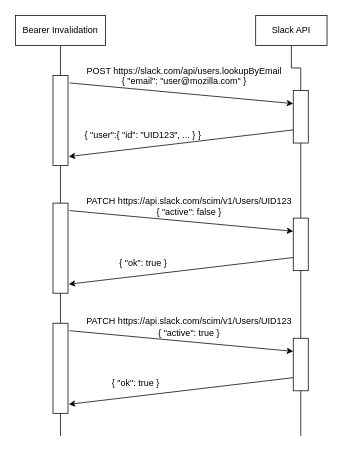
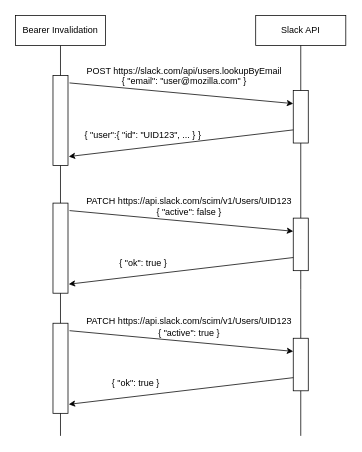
(291, 30) -> (300, 30)
